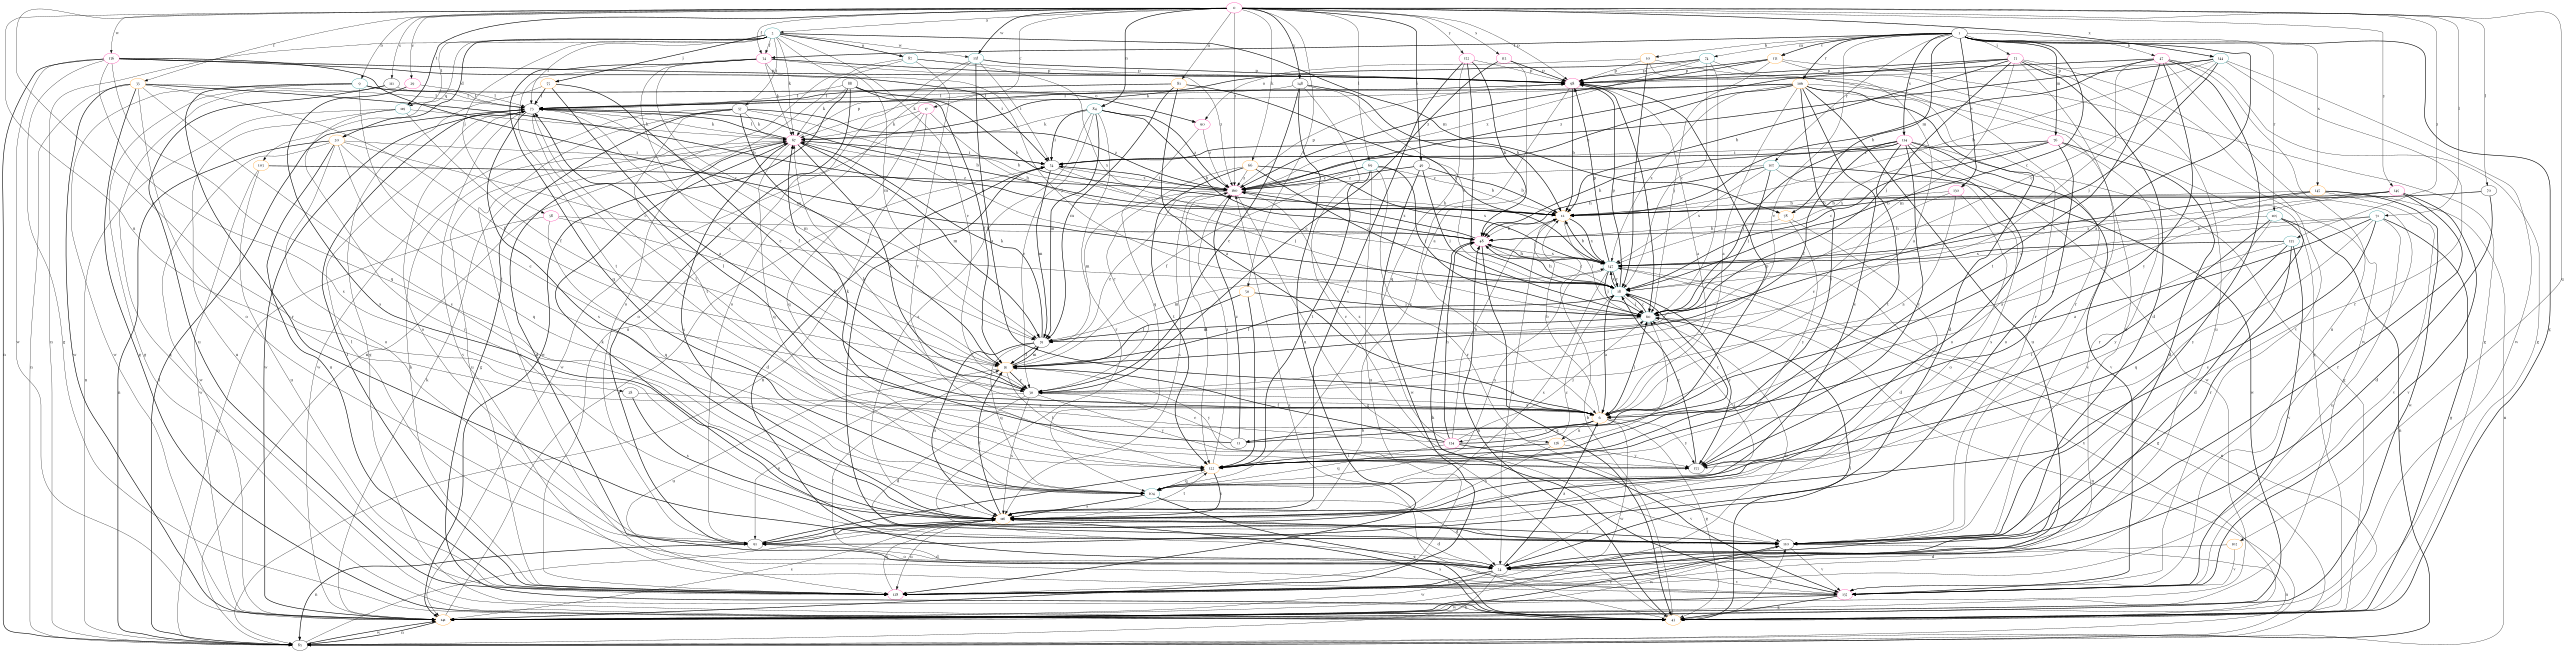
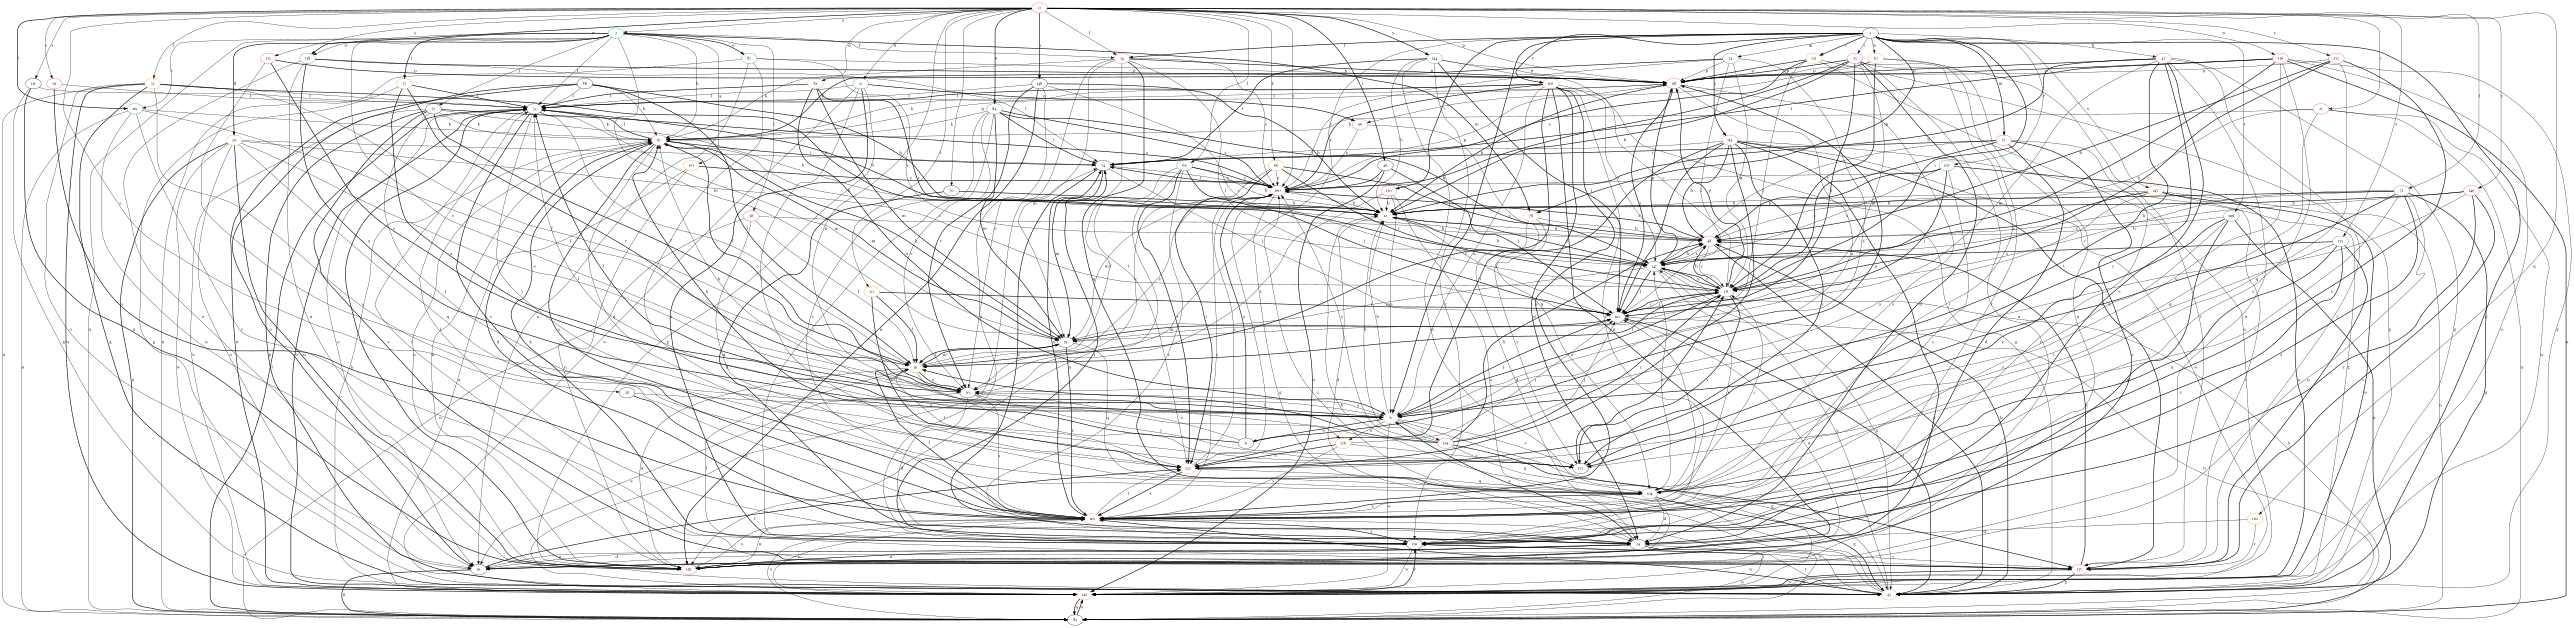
(1493, 185) -> (1945, 200)
(914, 524) -> (1052, 344)
(857, 564) -> (639, 522)
